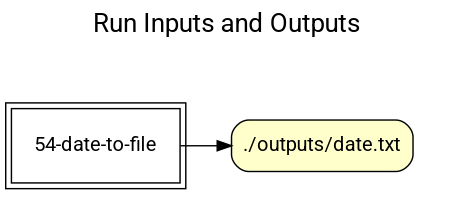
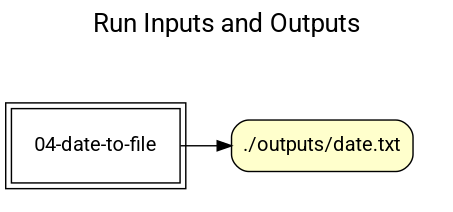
(96, 146) -> (96, 146)
